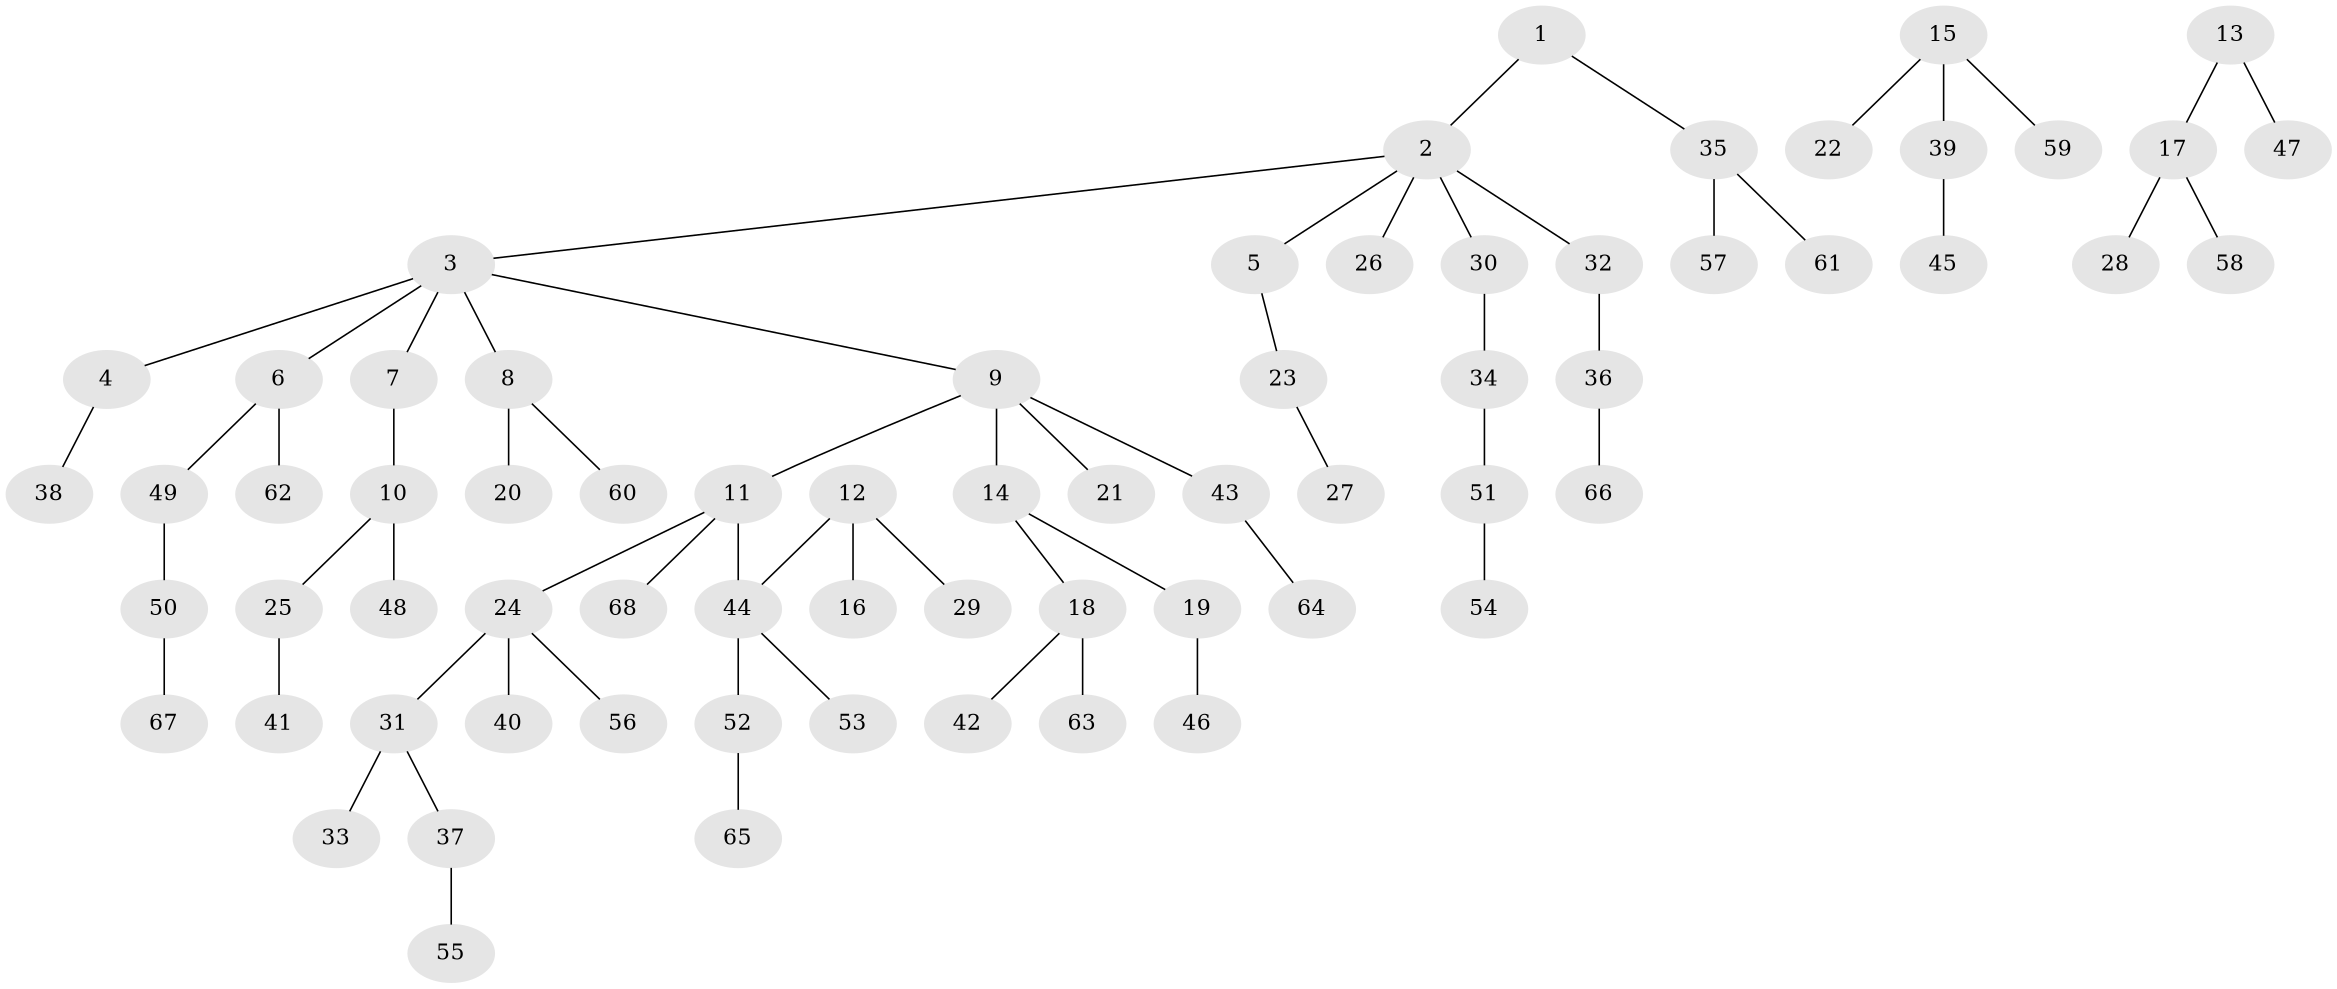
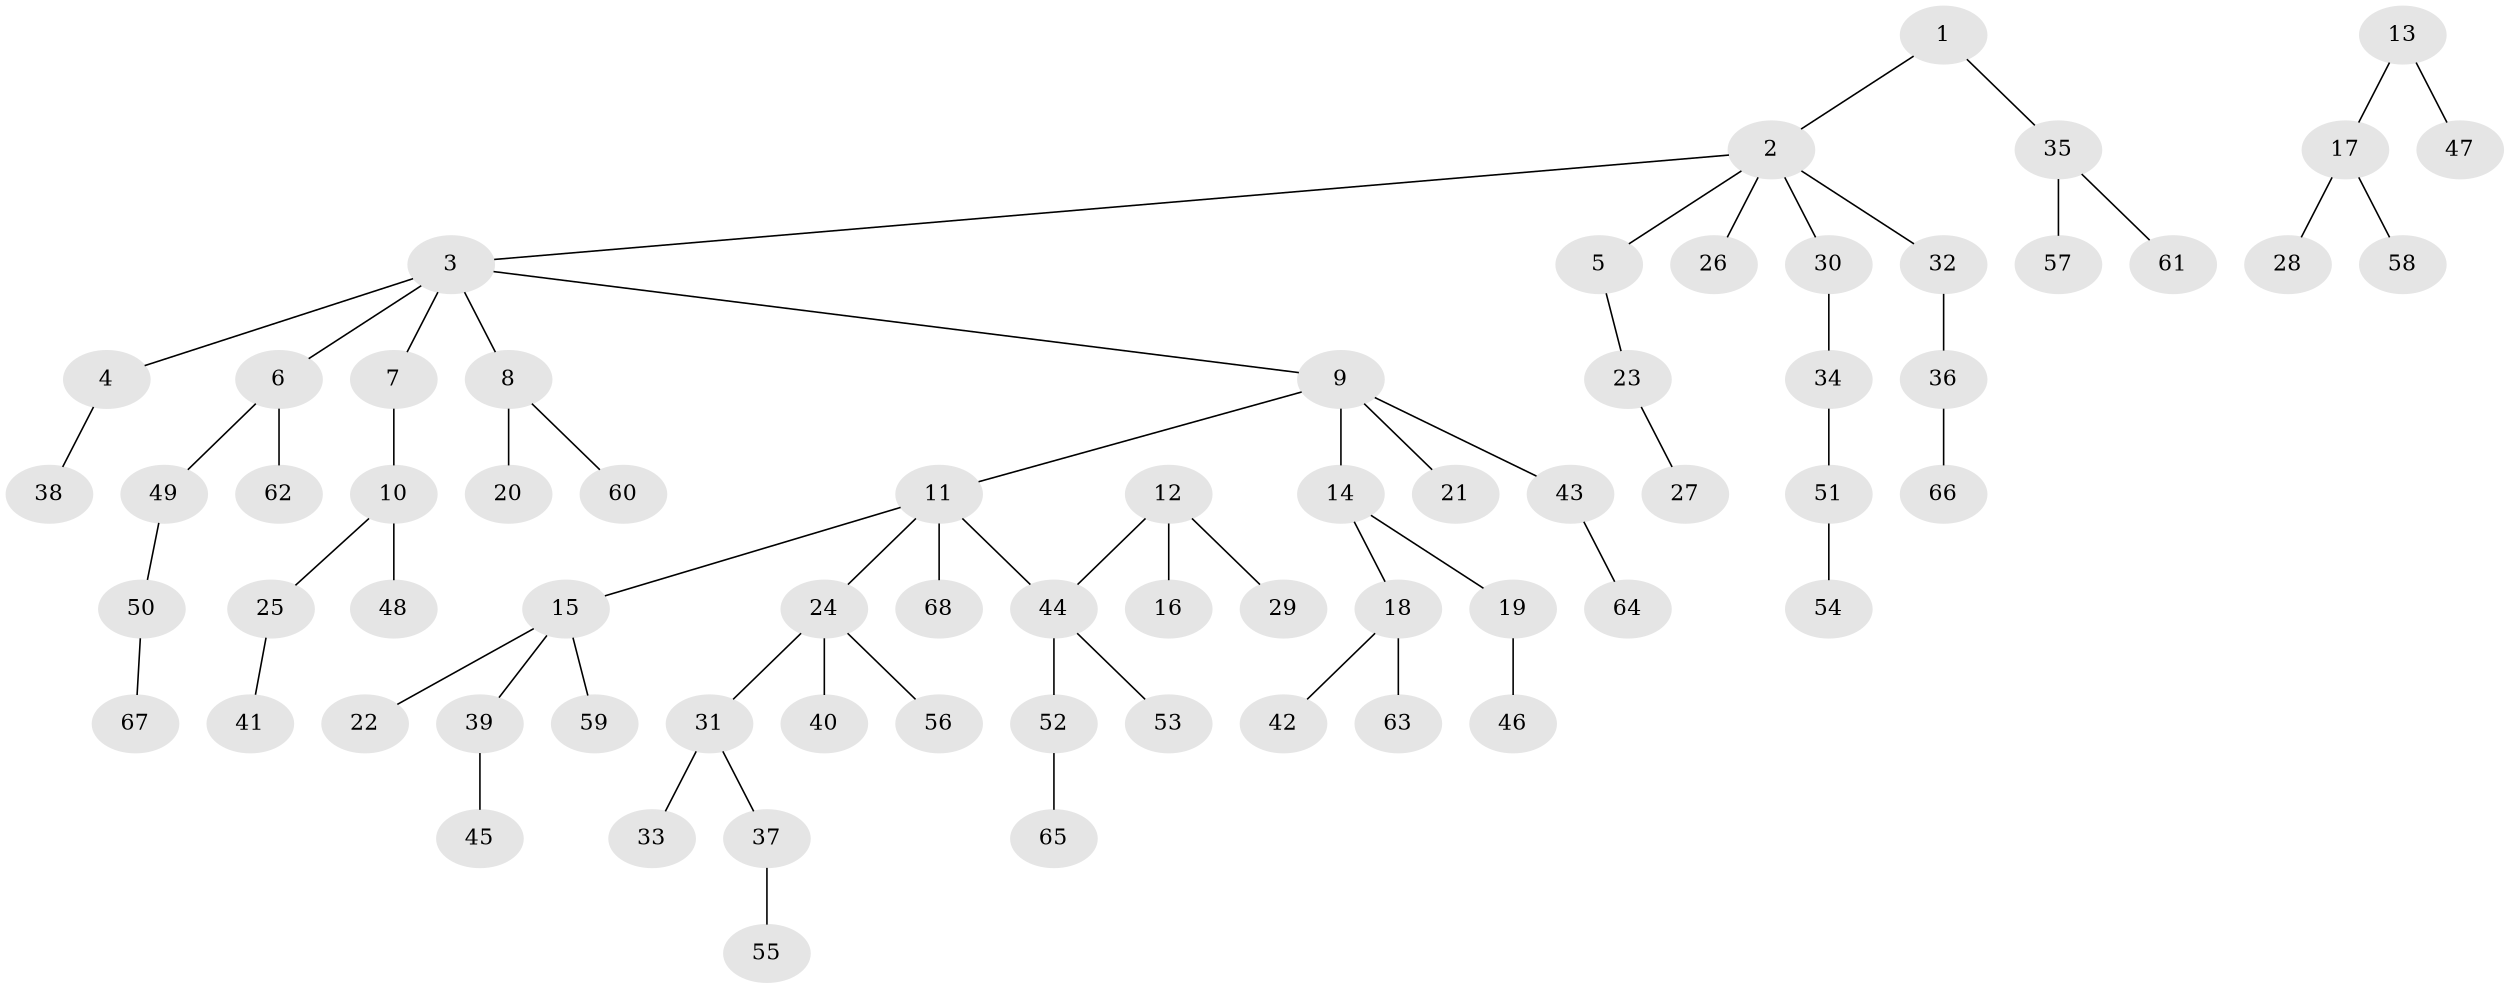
none -> (753, 552)
